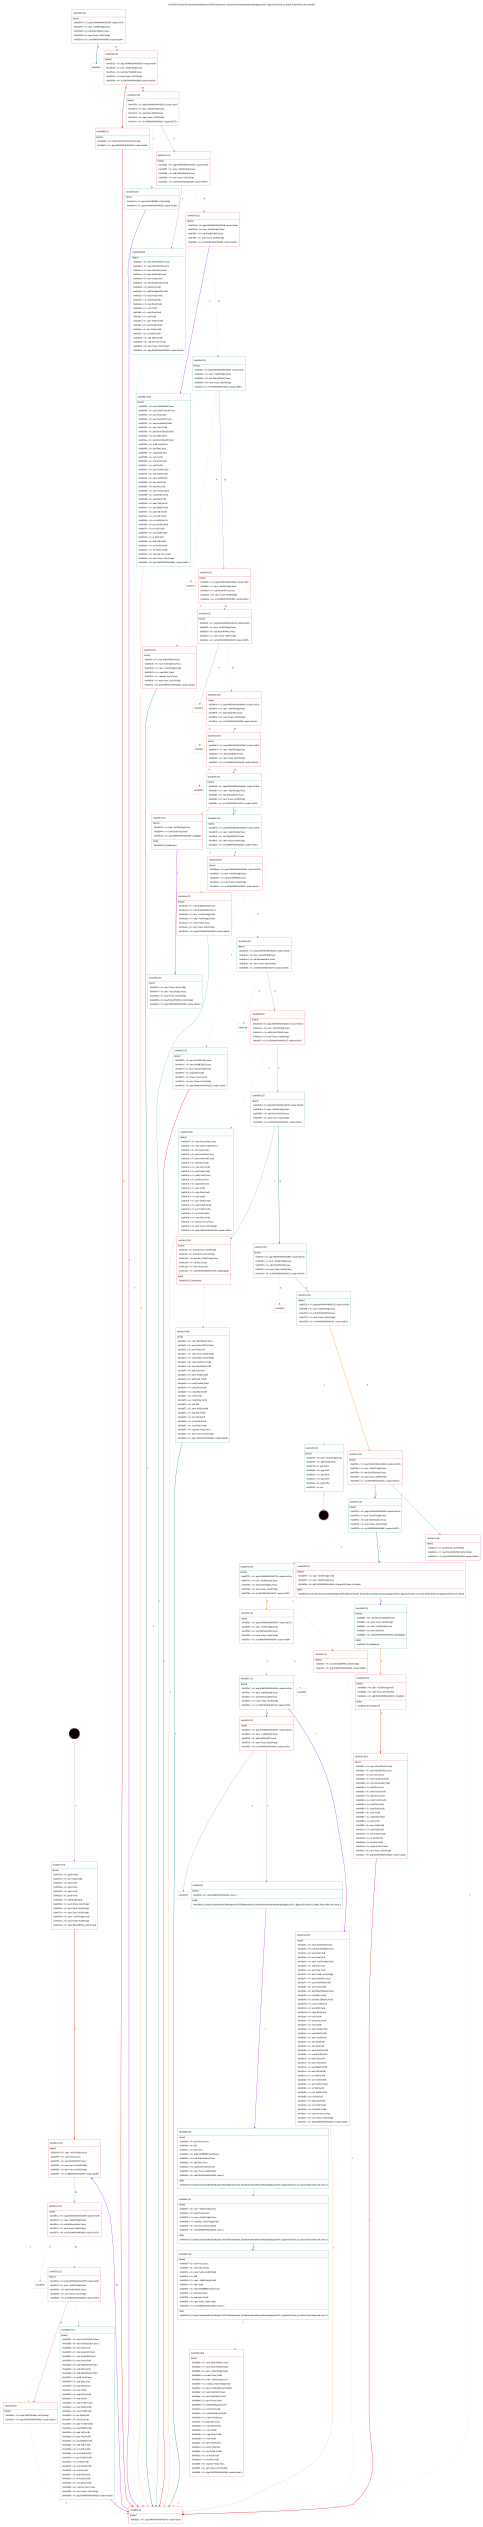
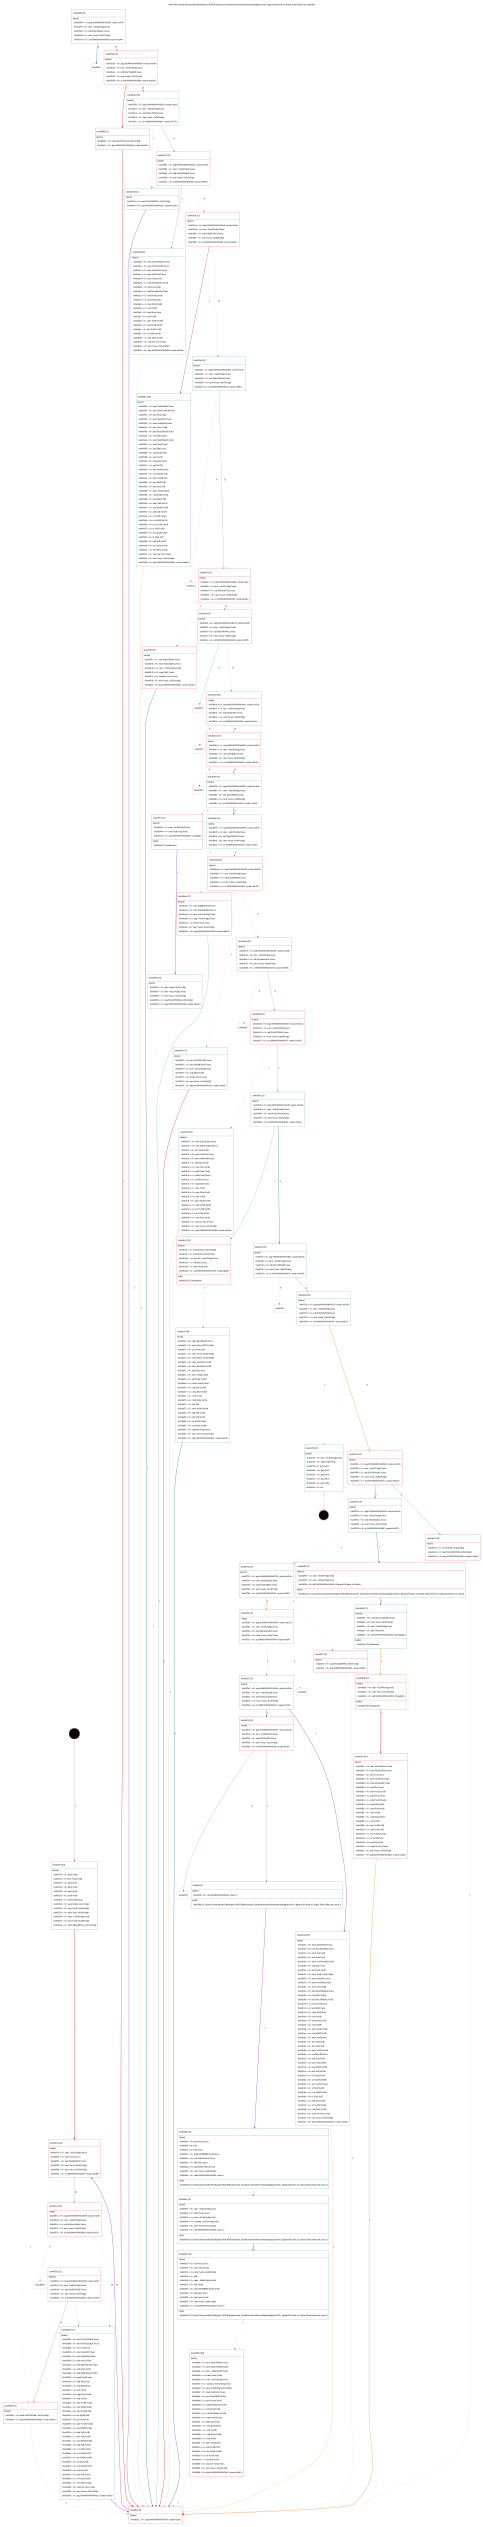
(74, 2252) -> (109, 2279)
(369, 2270) -> (369, 2270)
